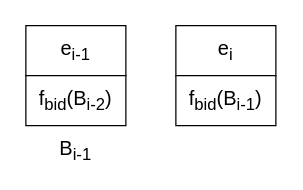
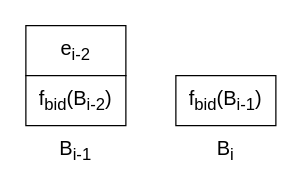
(76, 51) -> (76, 51)
(226, 51) -> none
none -> (226, 151)
